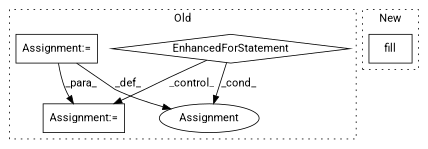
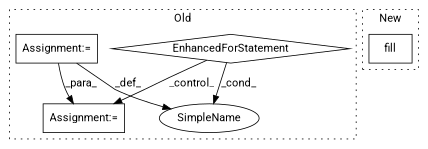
(209, 118) -> (209, 118)
